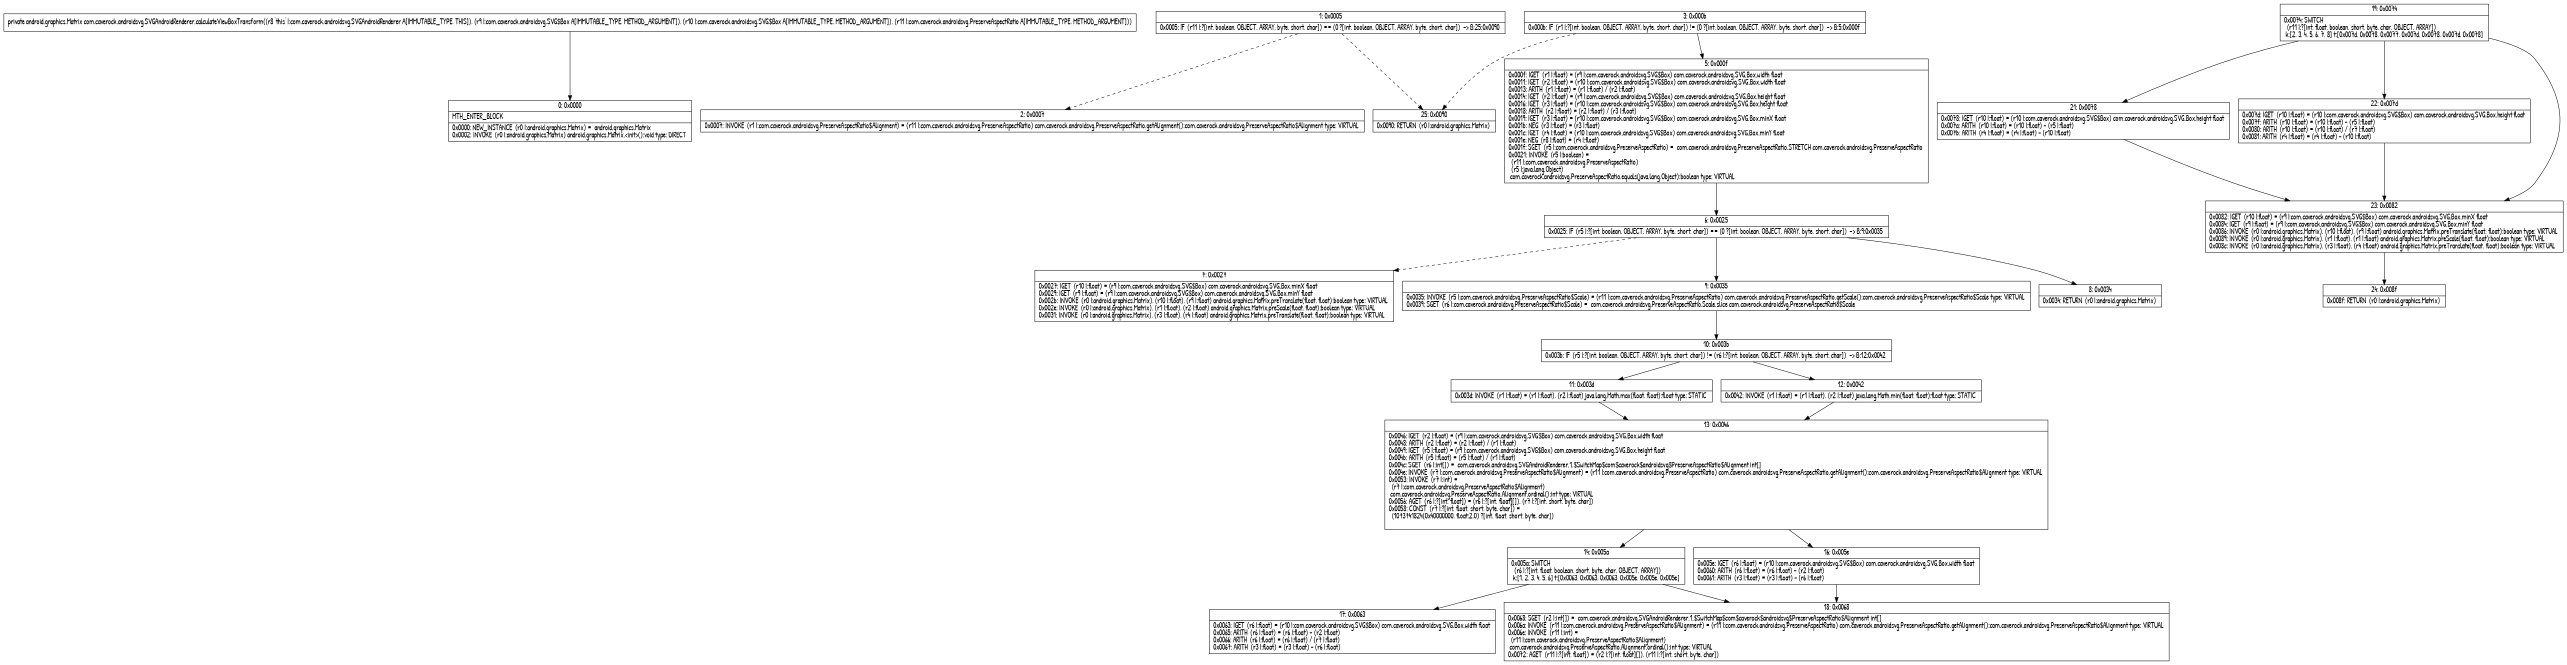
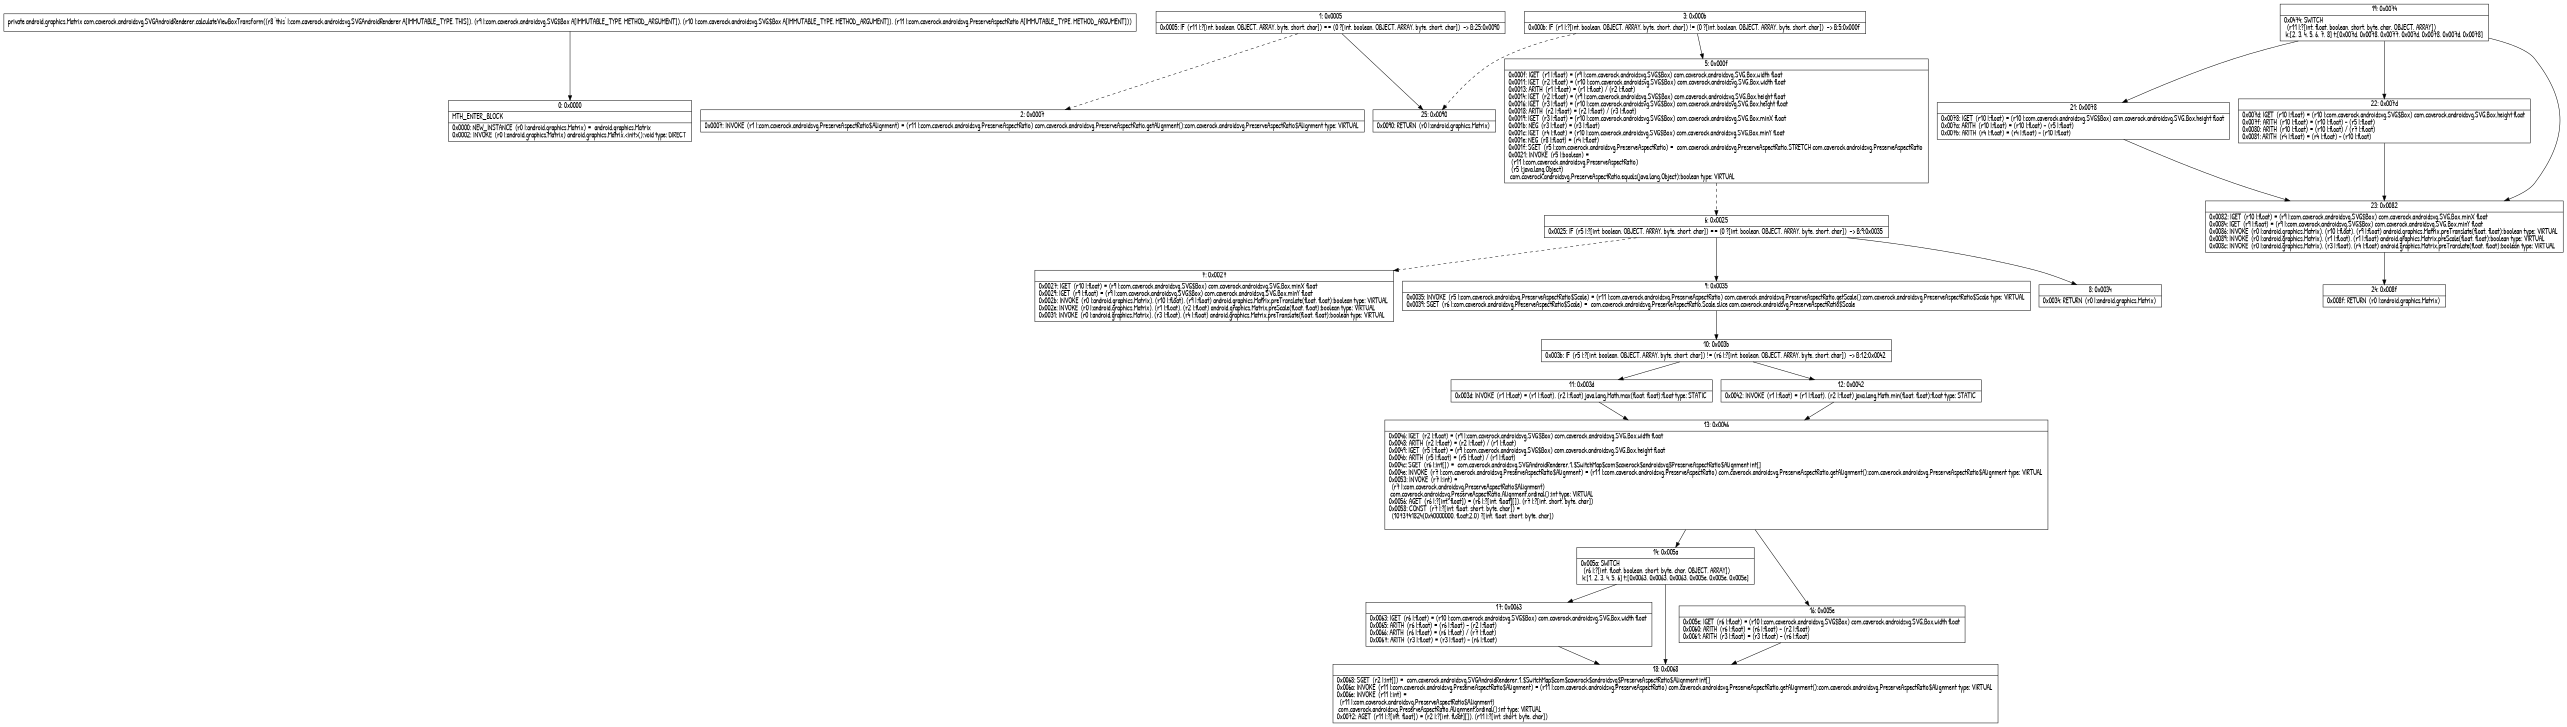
(2305, 21) -> (2305, 21)
(1381, 70) -> (1381, 70)
(1716, 197) -> (1716, 197)
none -> (1577, 654)
